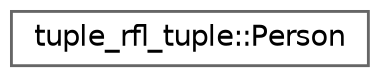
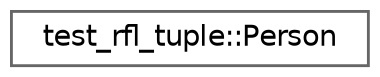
(190, 39) -> (190, 39)
